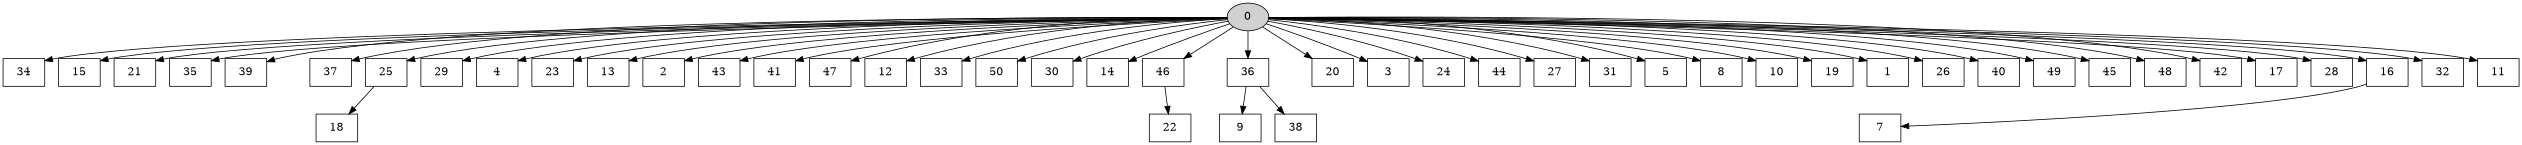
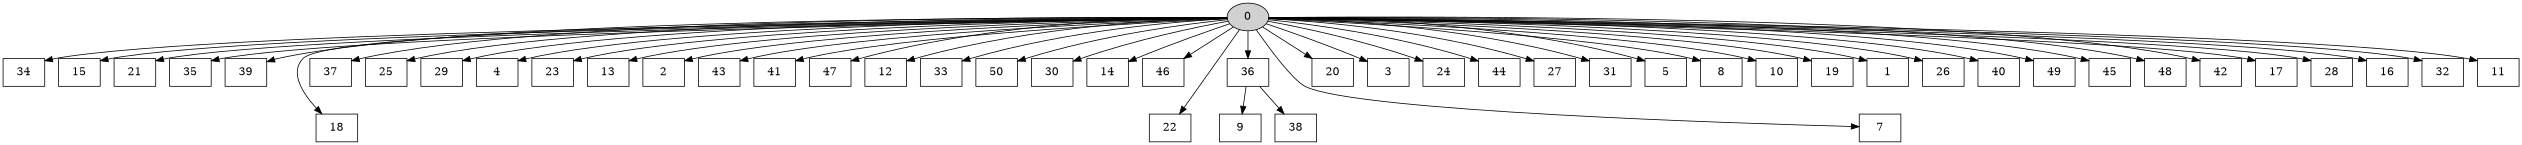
(1166, 96) -> (1212, 69)
(364, 97) -> (736, 25)
(2139, 113) -> (1540, 114)
